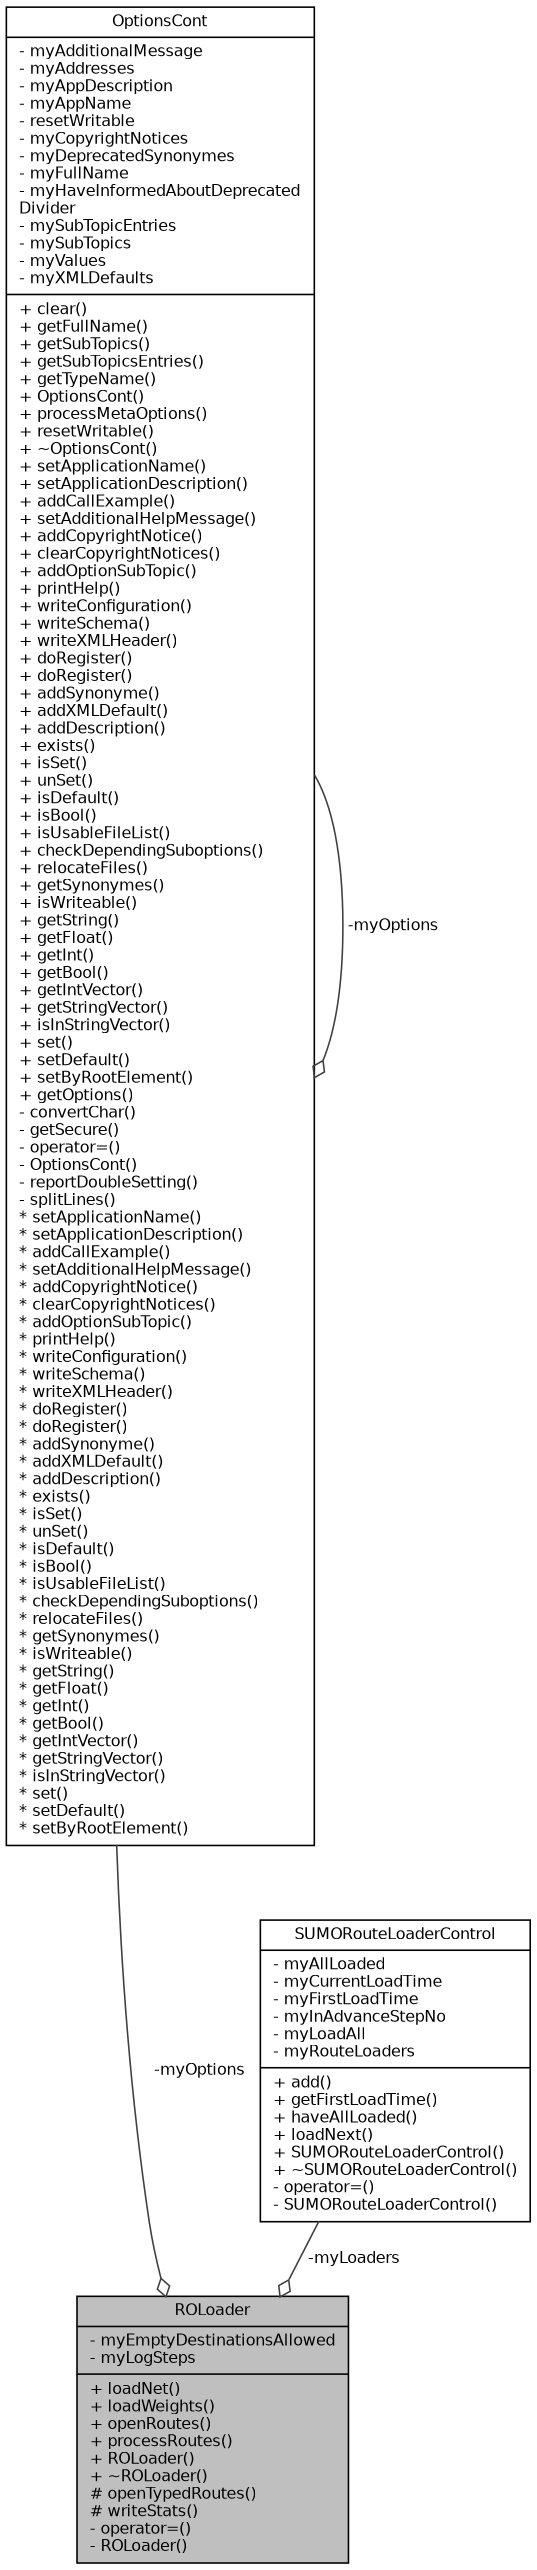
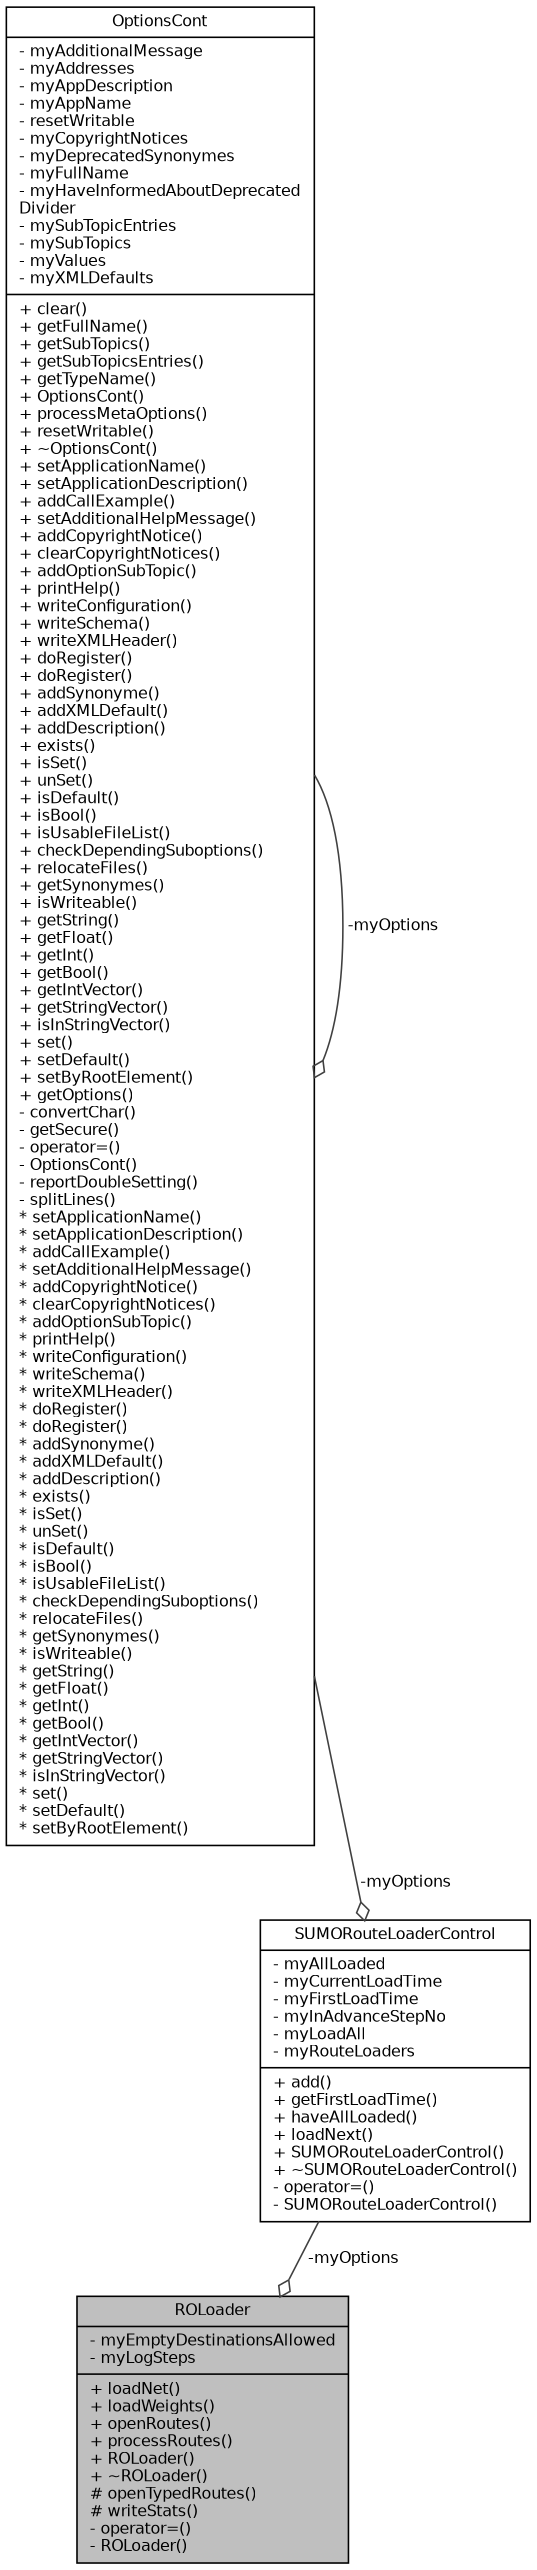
(130, 2062) -> (338, 1789)
(352, 2259) -> (352, 2259)
